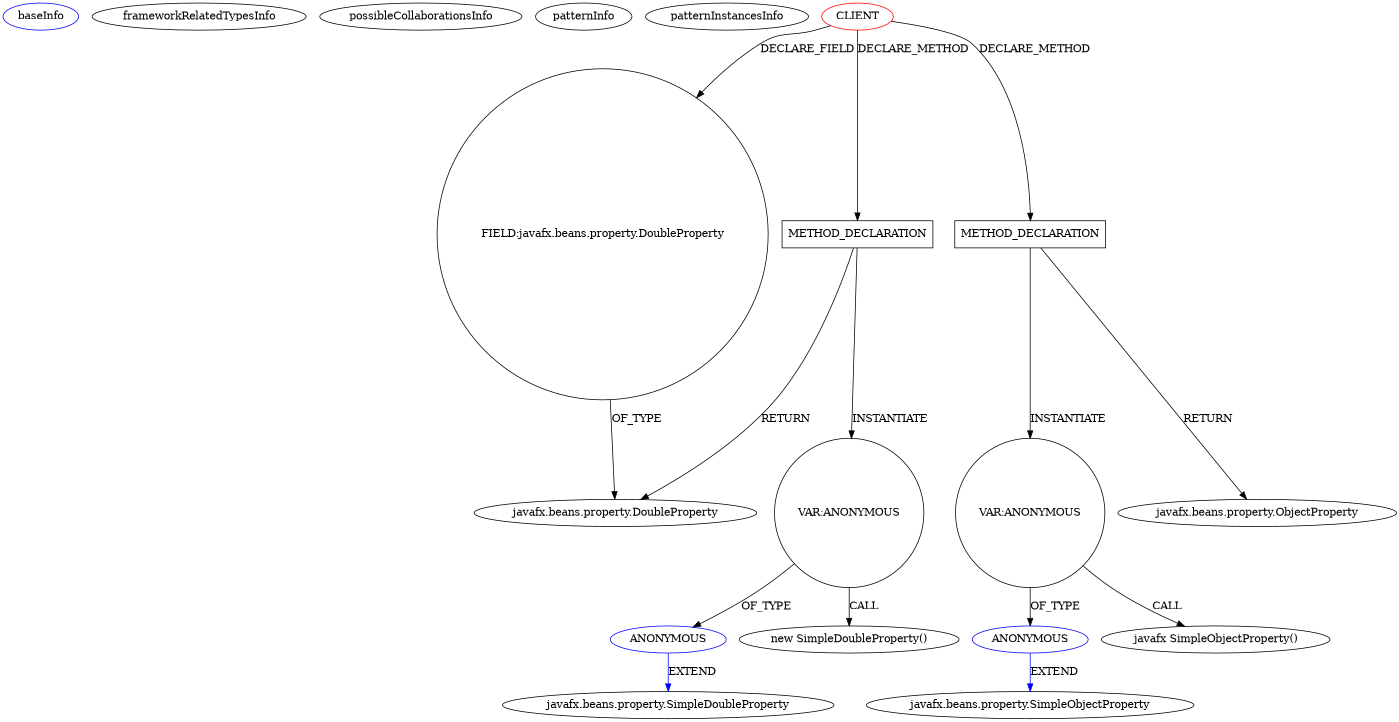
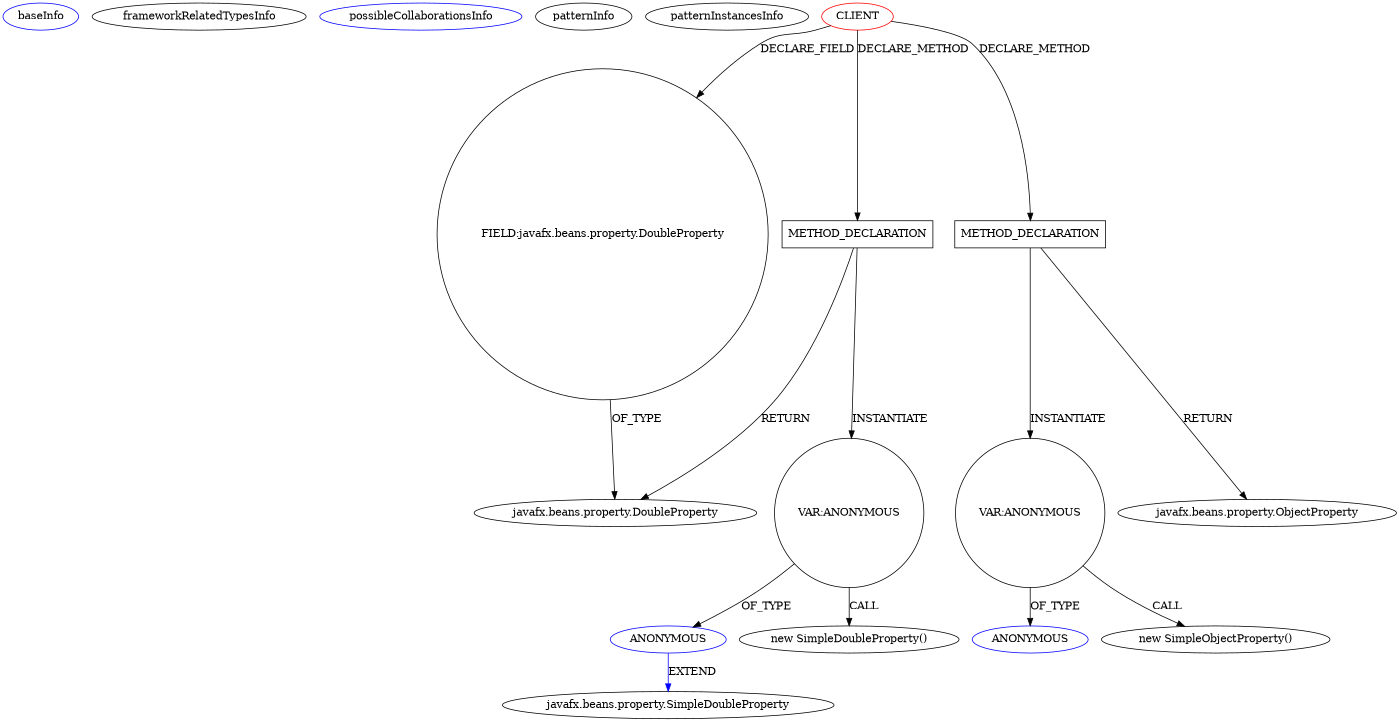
(421, 17) -> (421, 17)
(1216, 639) -> (1216, 639)
(1030, 705) -> none
